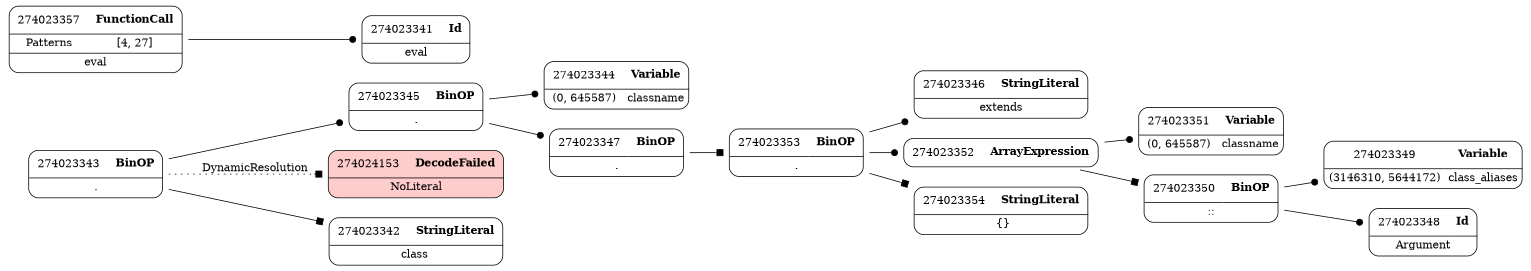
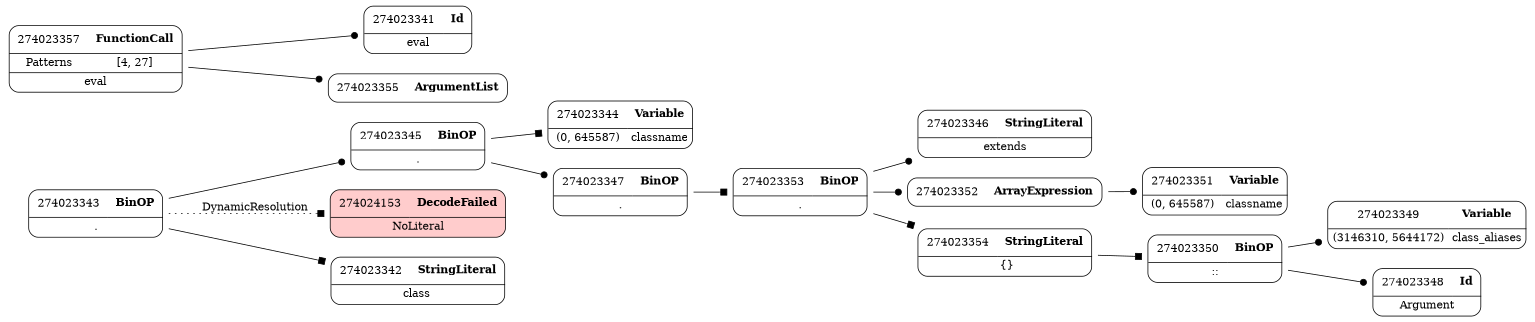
none -> (418, 88)
(510, 97) -> (513, 136)
(1105, 175) -> (1116, 256)
